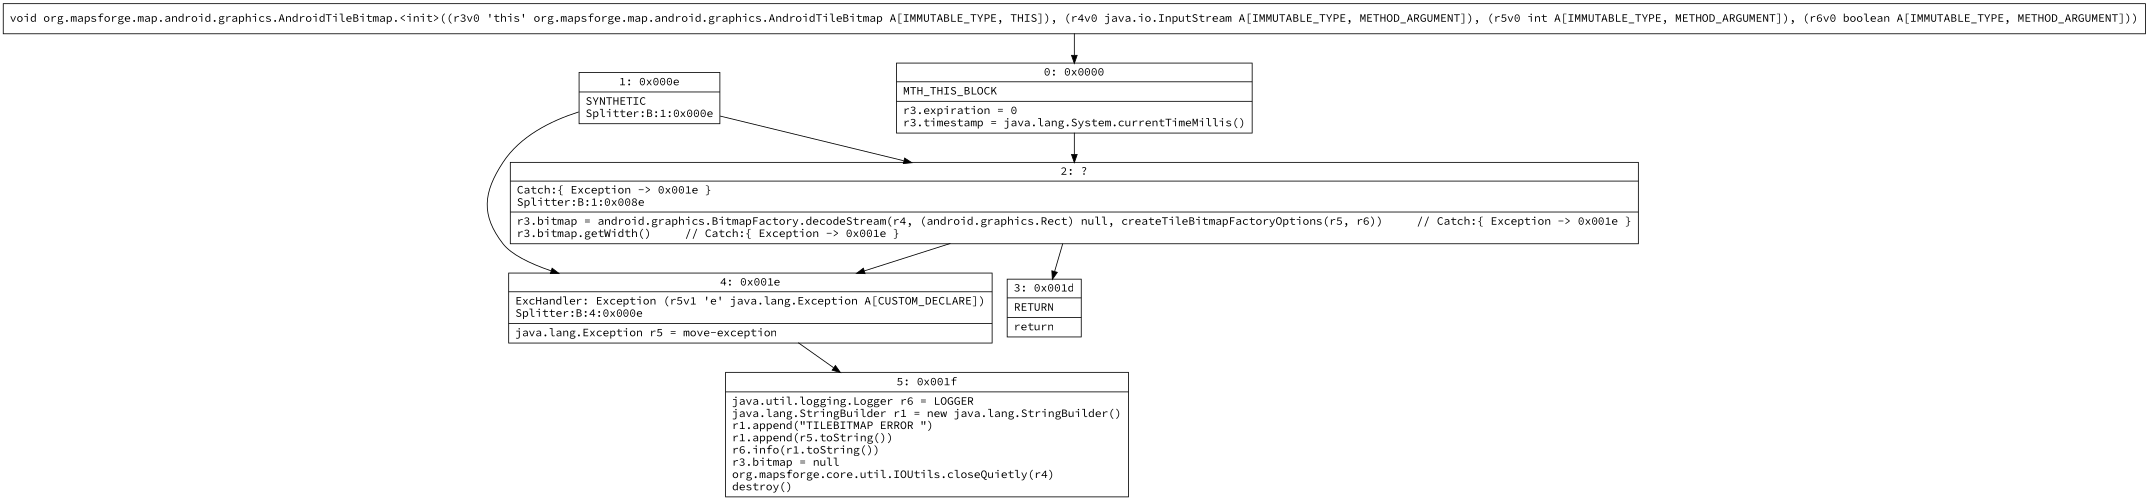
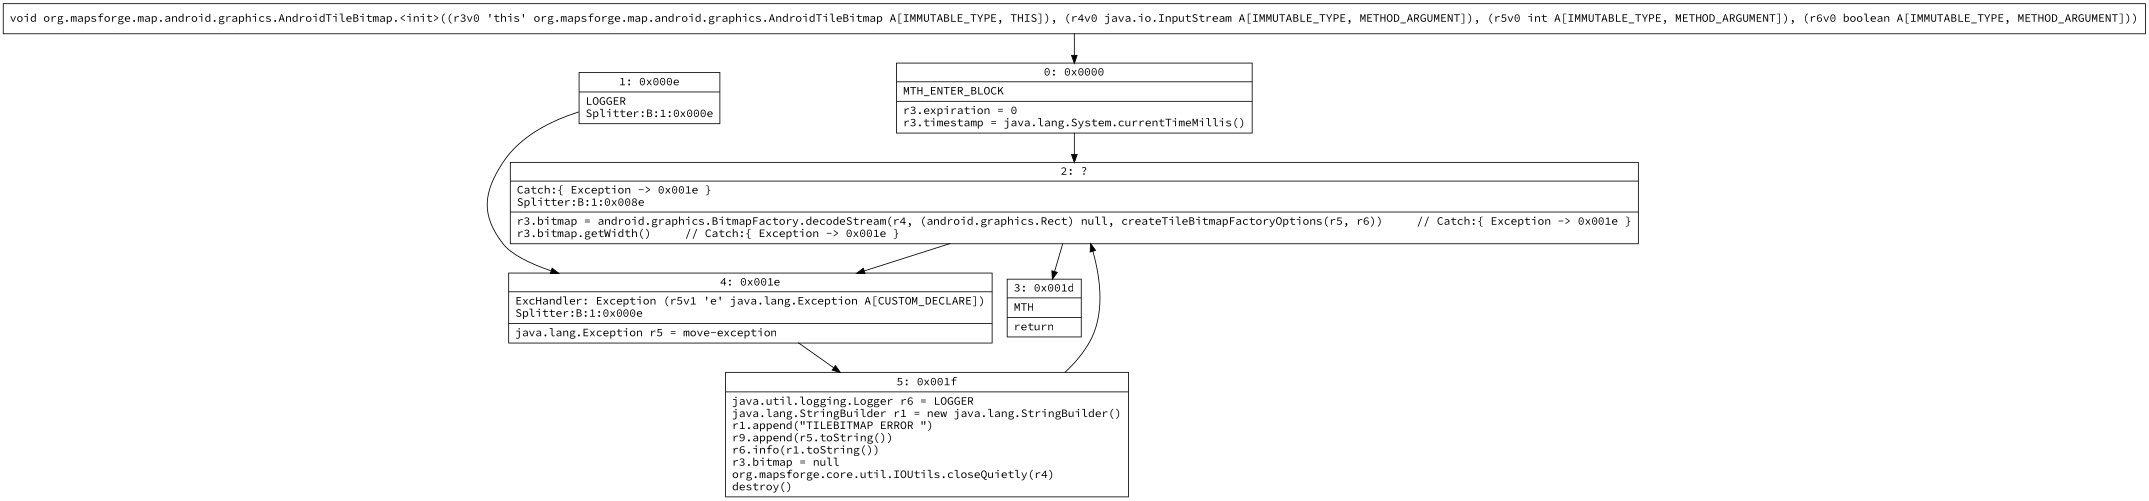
(950, 91) -> (953, 91)
(616, 101) -> (606, 101)
(812, 138) -> (1098, 317)
(1034, 307) -> (1024, 307)
(579, 313) -> (579, 313)
(813, 438) -> (813, 438)
